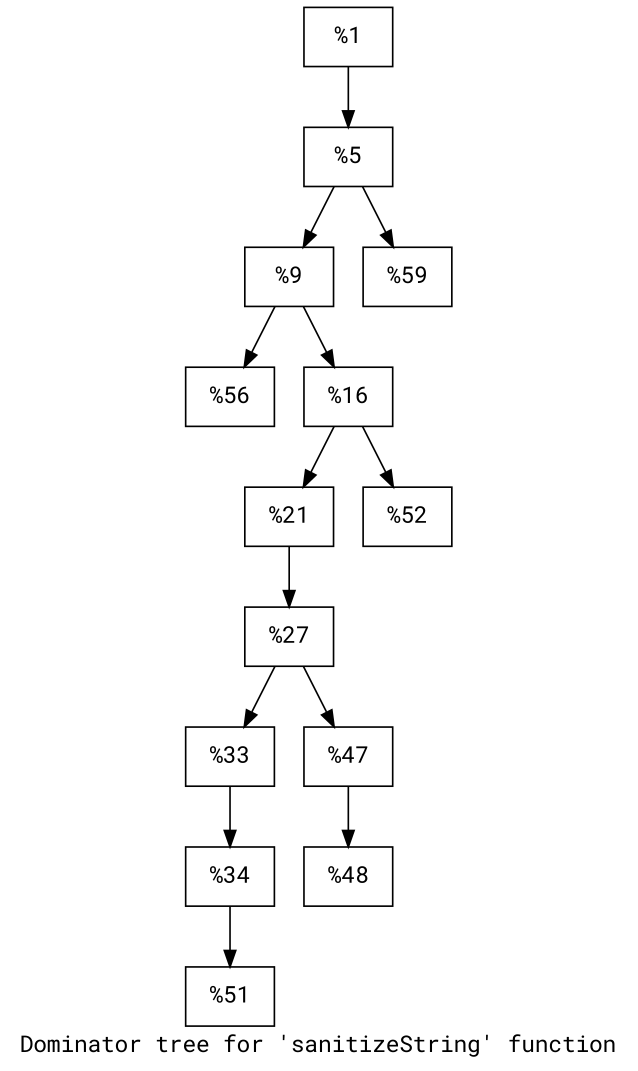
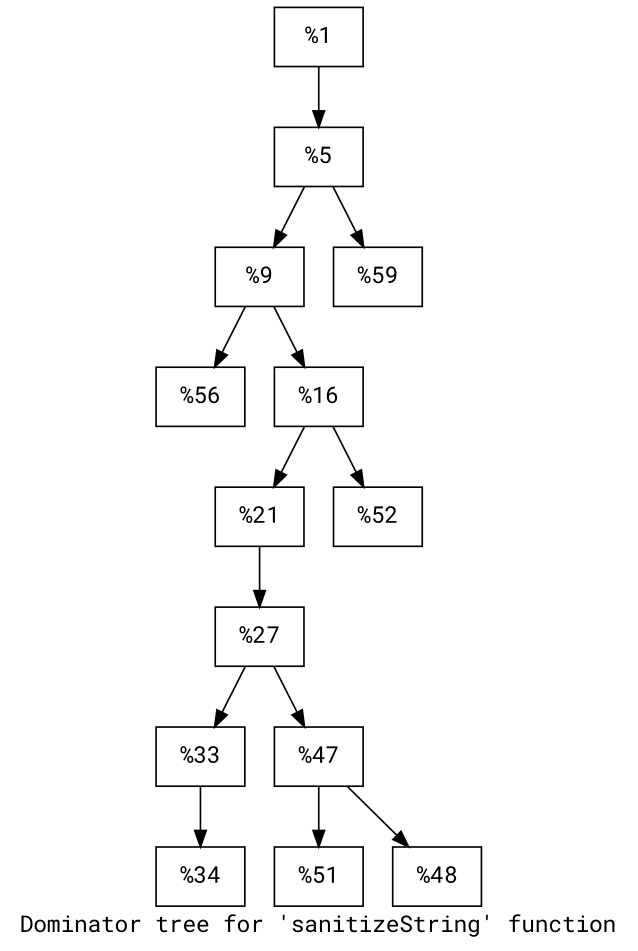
(230, 928) -> (319, 808)
